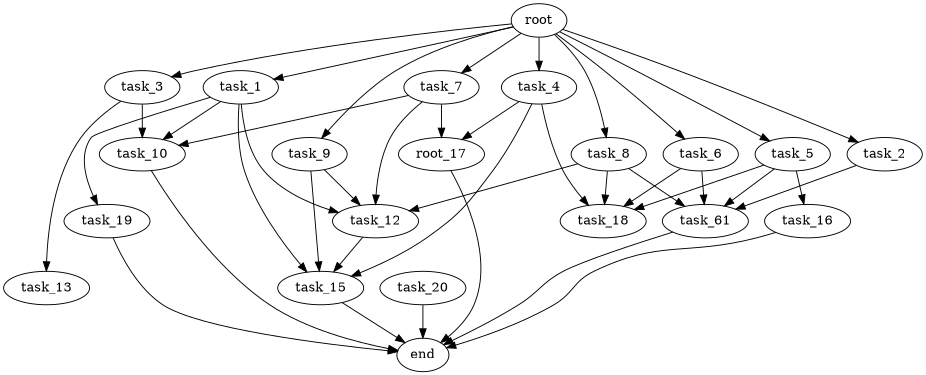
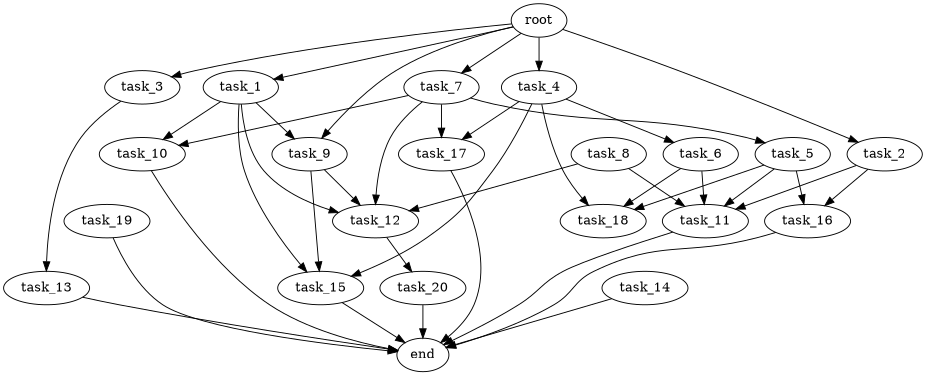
(588, 77) -> none
(618, 82) -> (601, 113)
(661, 84) -> (599, 119)
(142, 112) -> none
(121, 125) -> (272, 118)
(441, 154) -> (441, 154)
(606, 183) -> none
none -> (850, 184)
(705, 221) -> (705, 221)
(351, 251) -> (395, 249)
none -> (645, 288)
none -> (166, 313)
